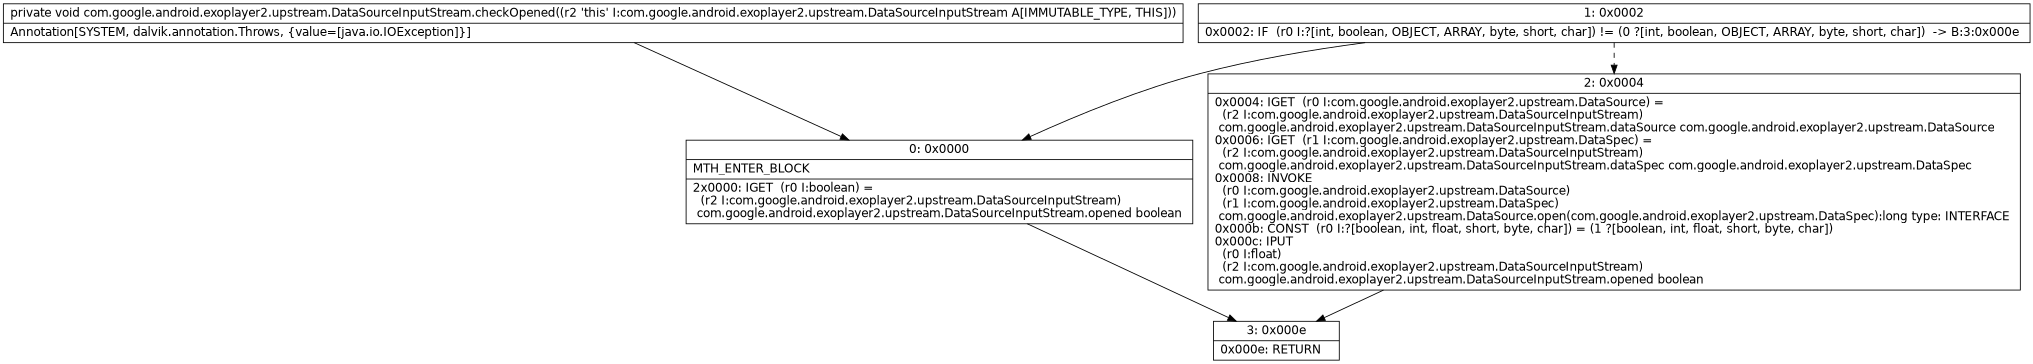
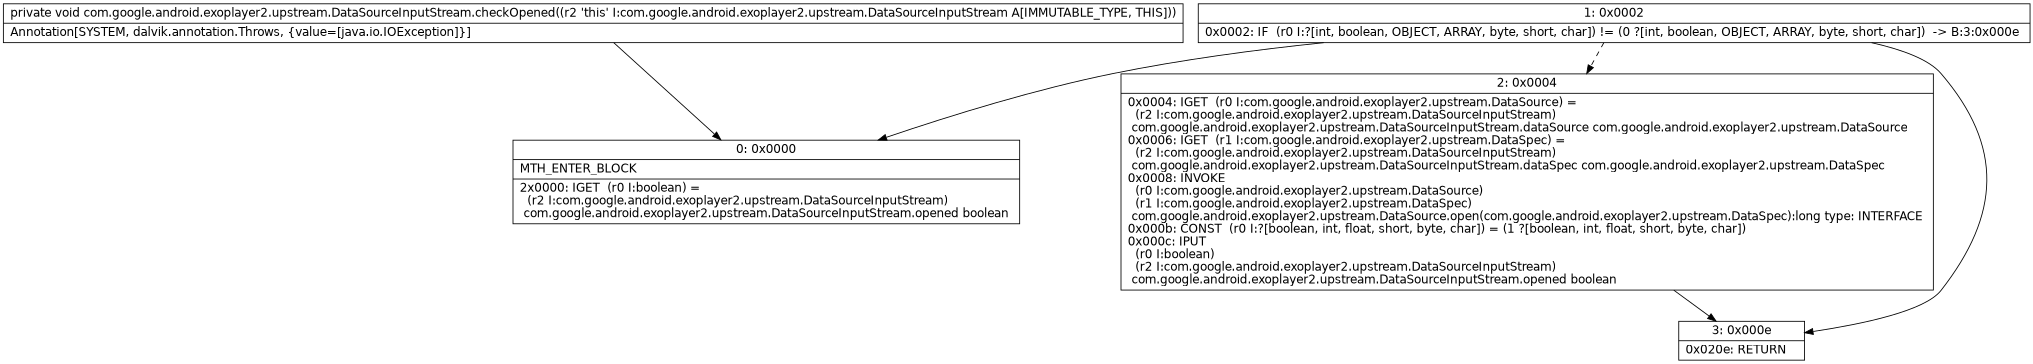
(1248, 255) -> (1171, 255)
(1128, 271) -> (1983, 211)
(1276, 350) -> (1742, 350)
